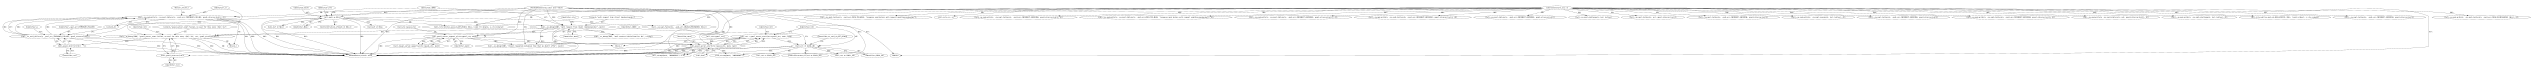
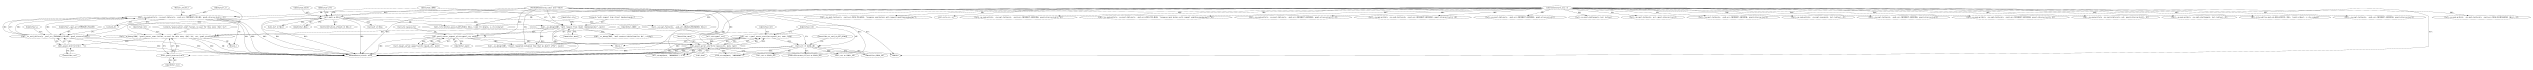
(711, 52) -> (801, 52)
